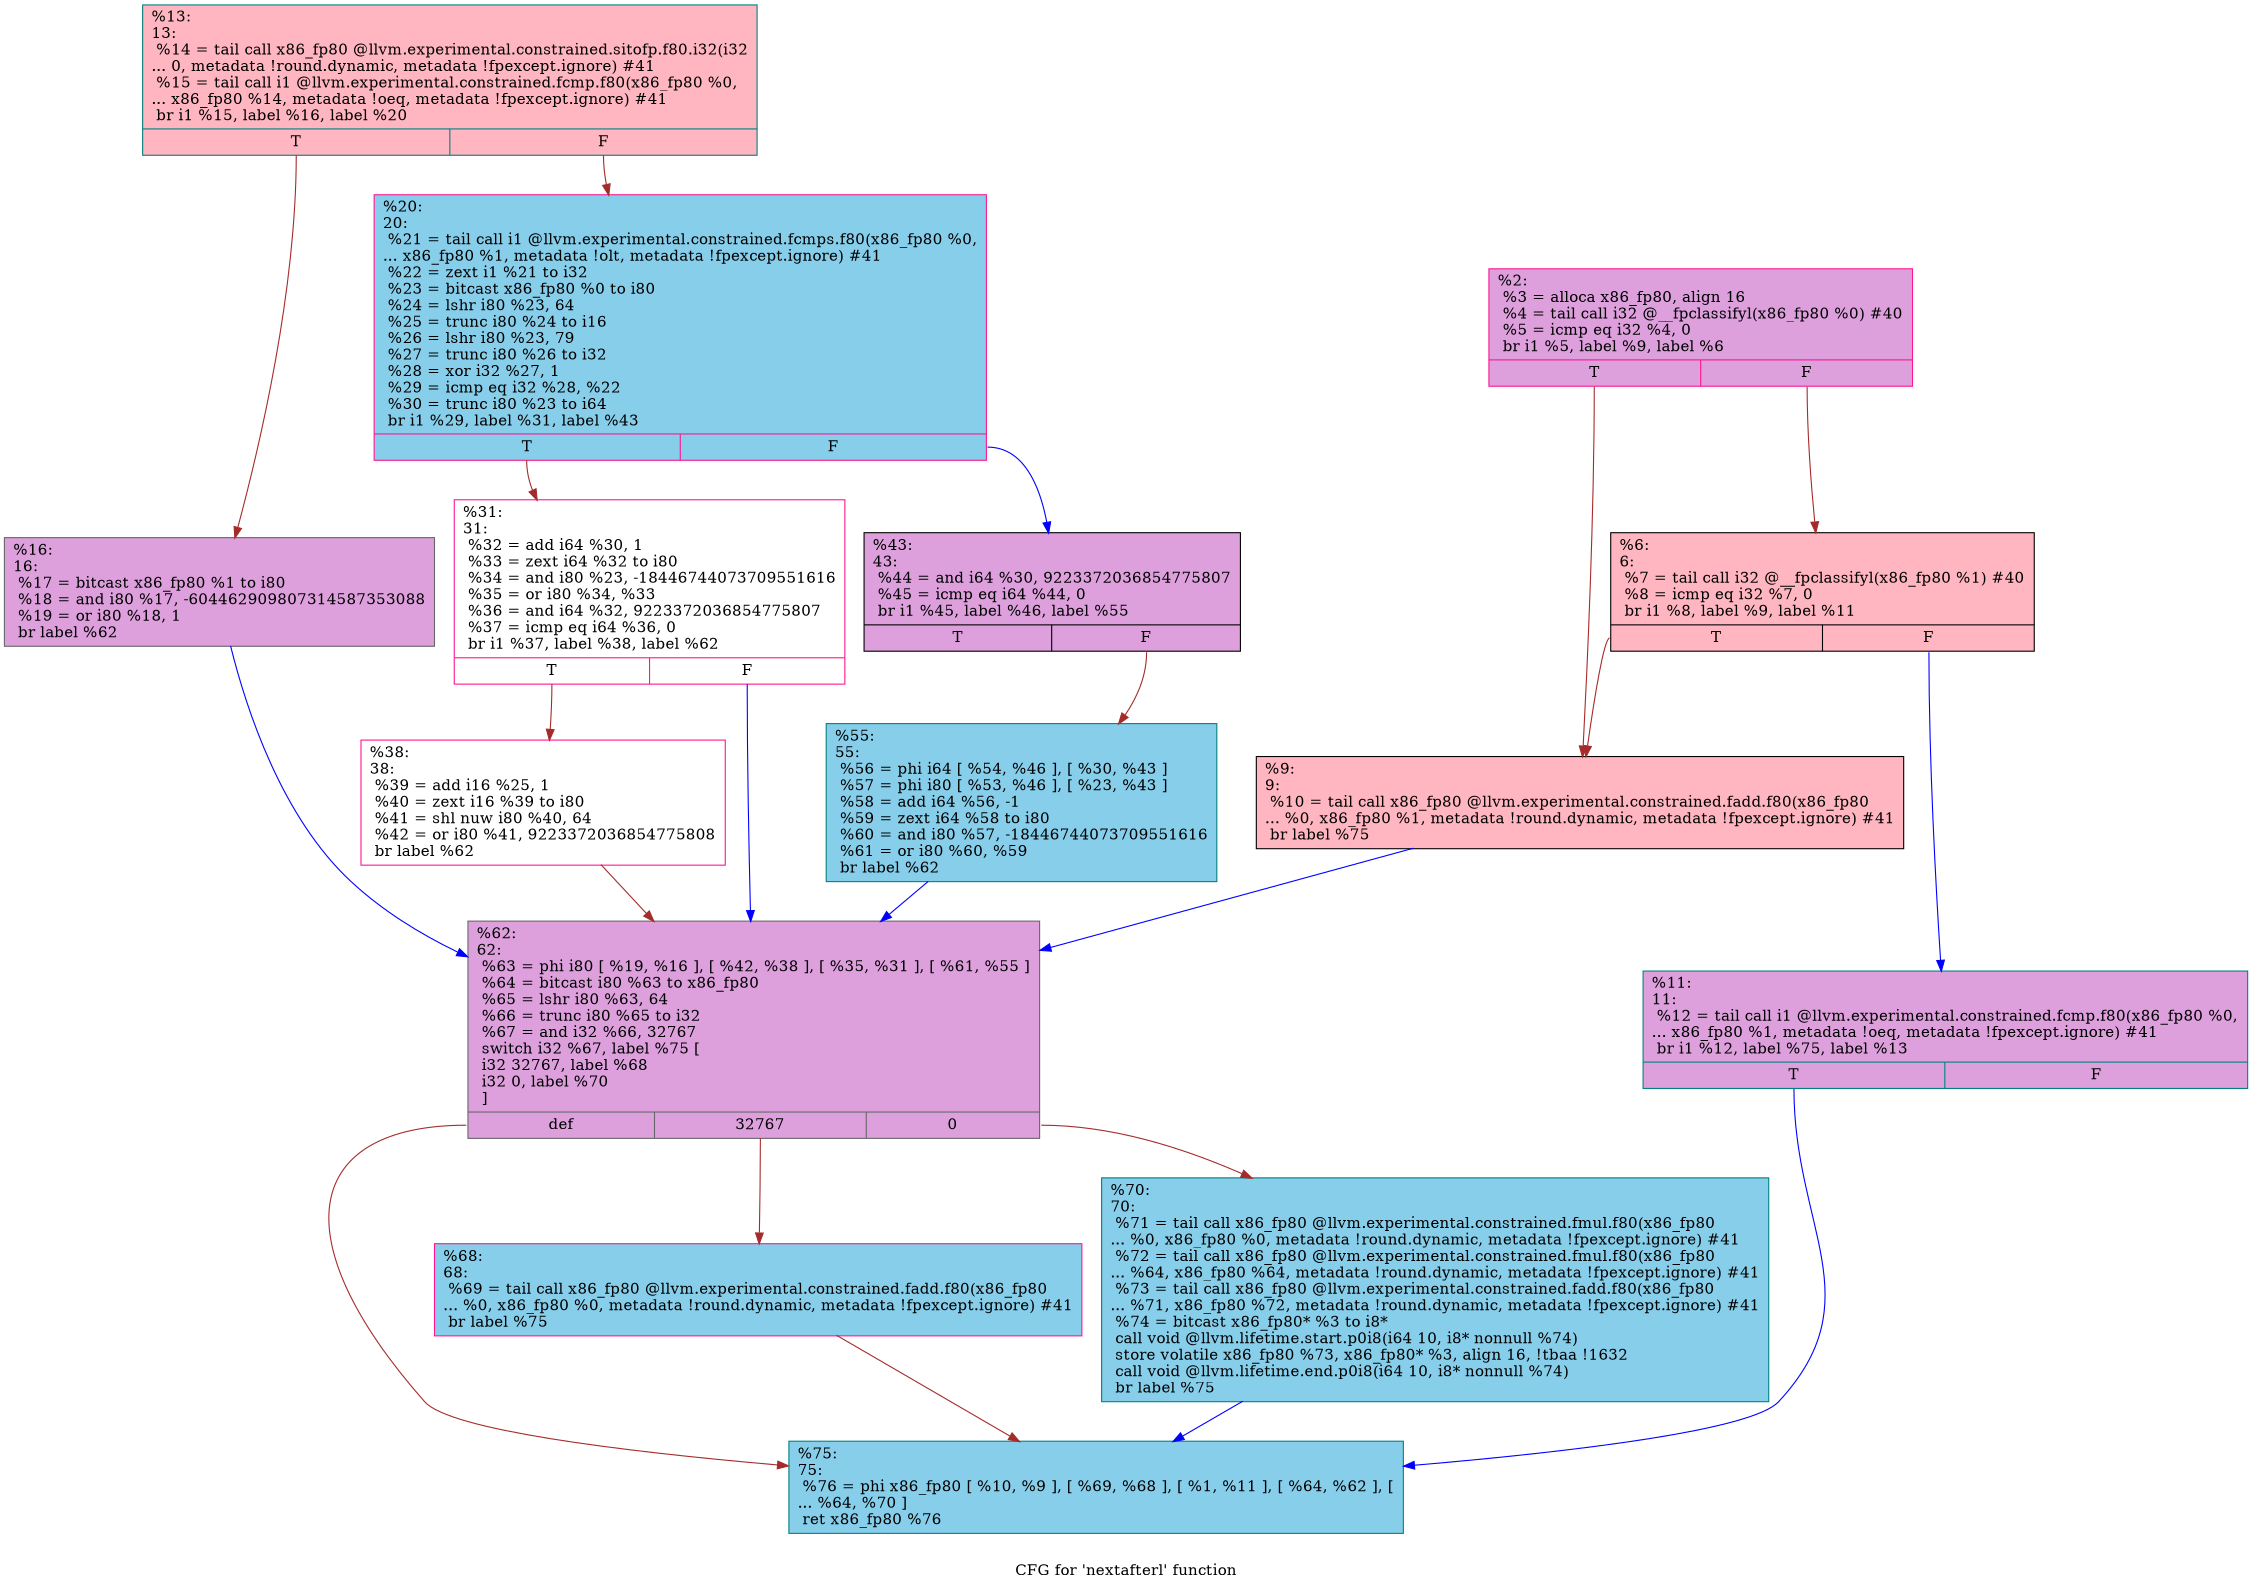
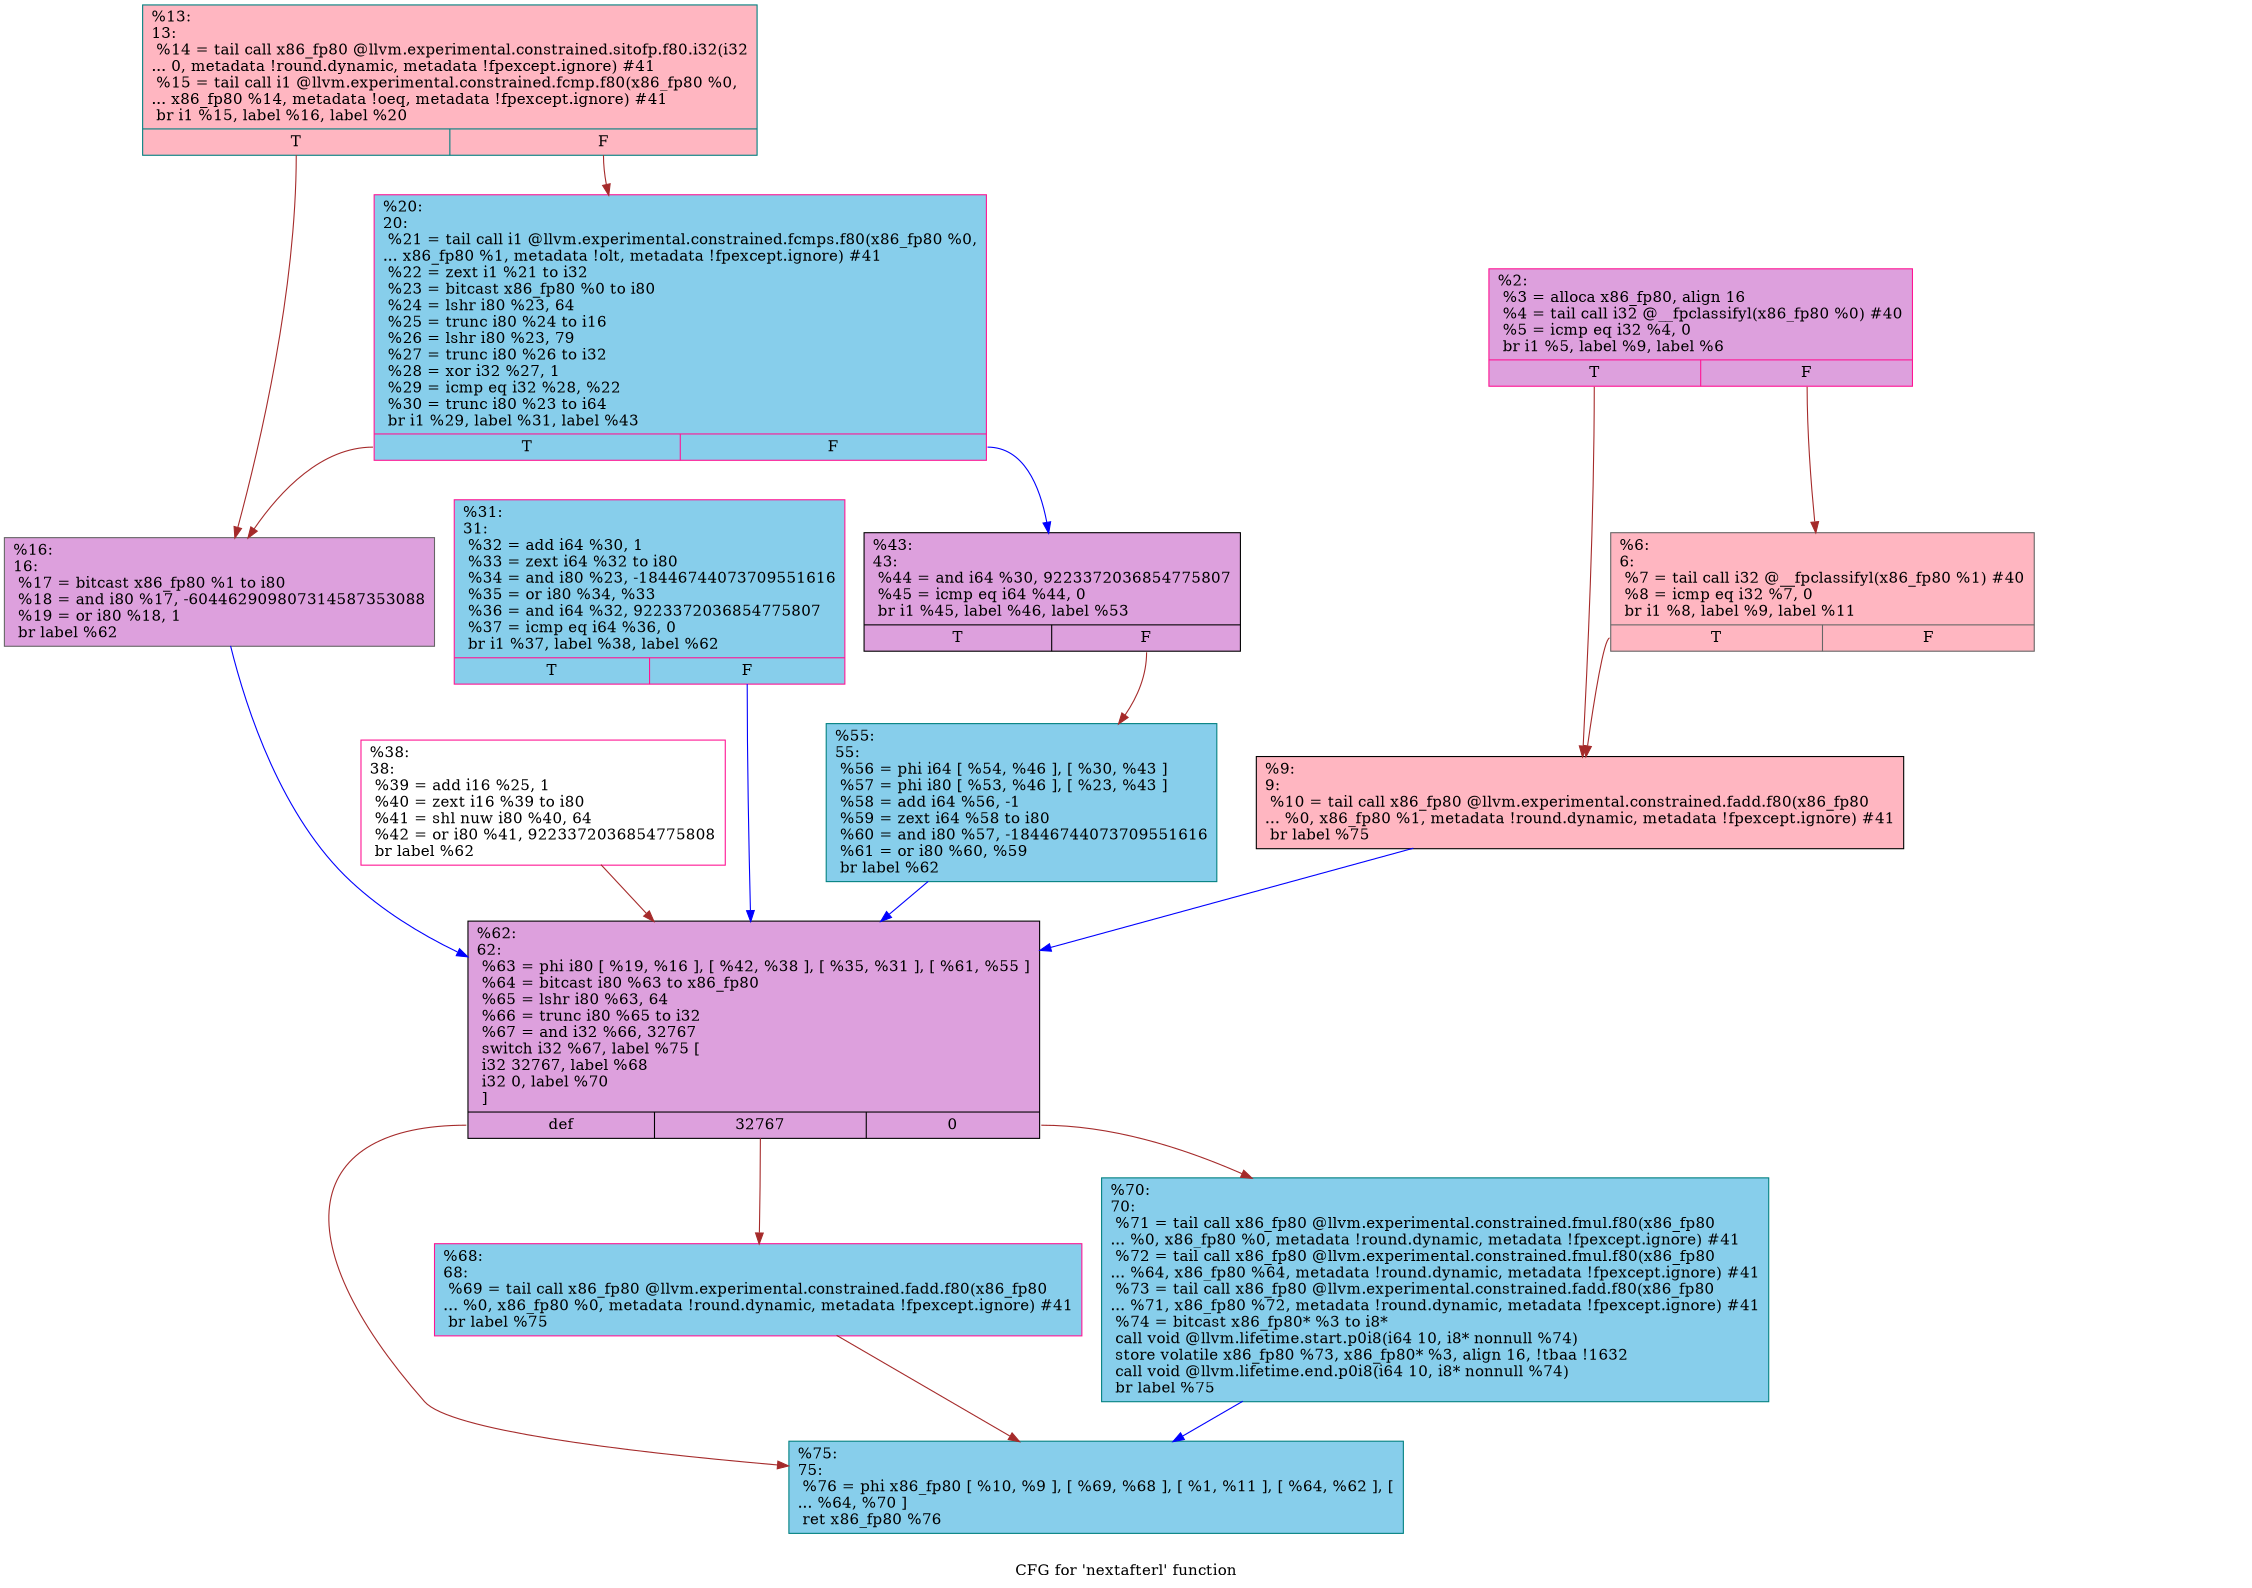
(528, 476) -> (304, 474)
(650, 592) -> (650, 592)
(1822, 592) -> (1822, 592)
(1001, 611) -> (1001, 611)
(551, 707) -> none
(754, 1030) -> (754, 1030)
(1945, 1030) -> none
